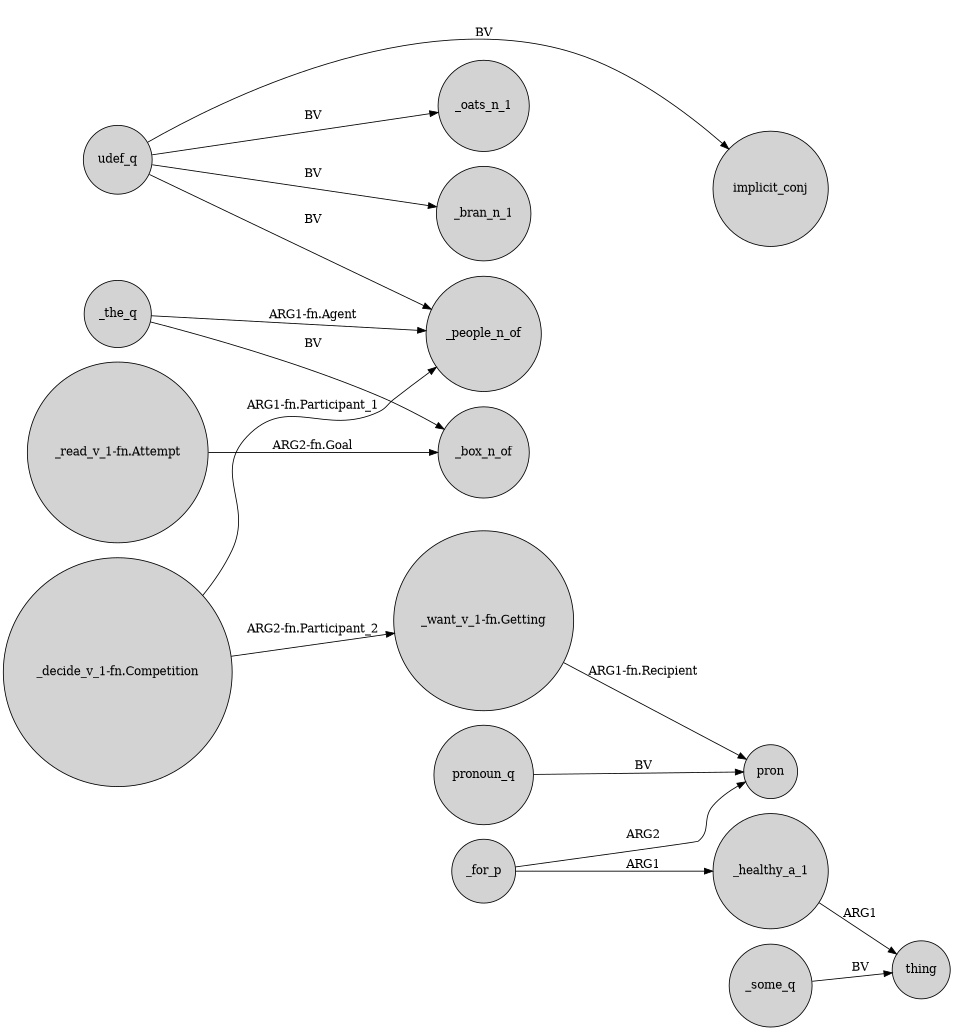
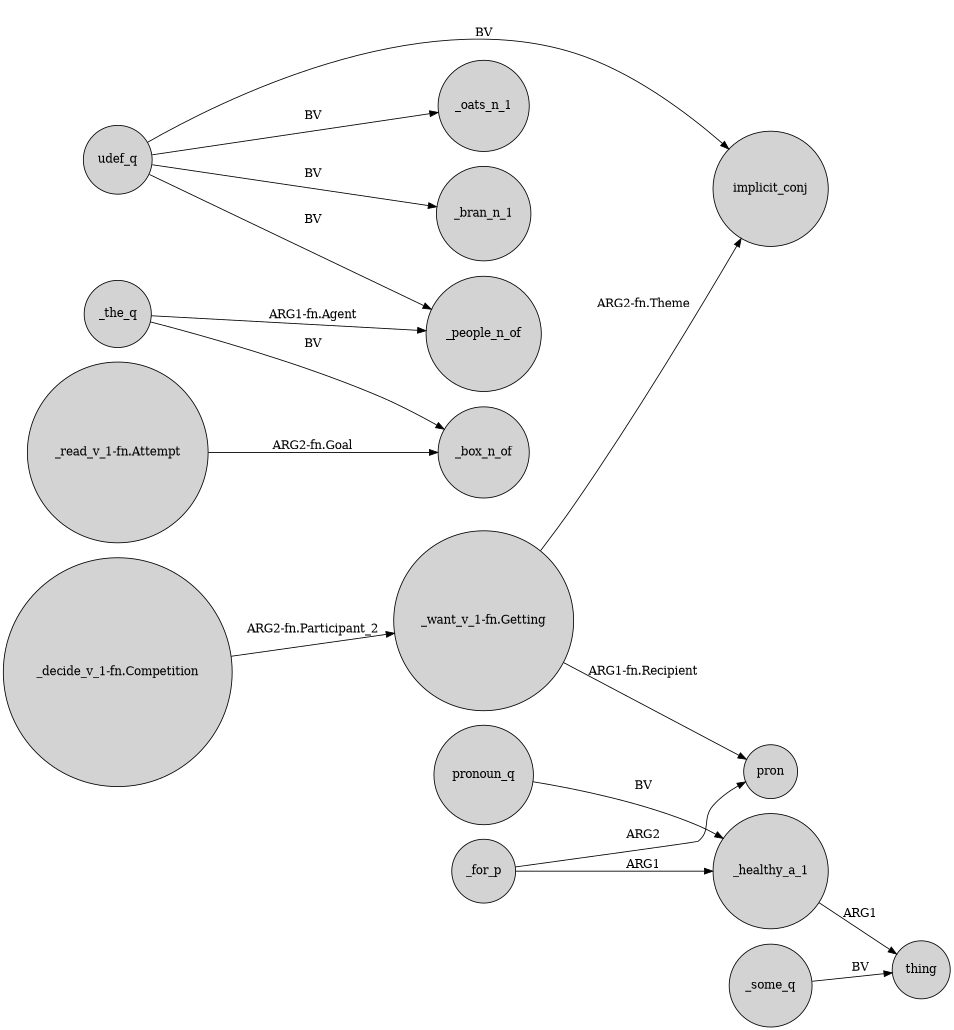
none -> (643, 401)
(259, 427) -> none
(634, 773) -> (626, 802)
